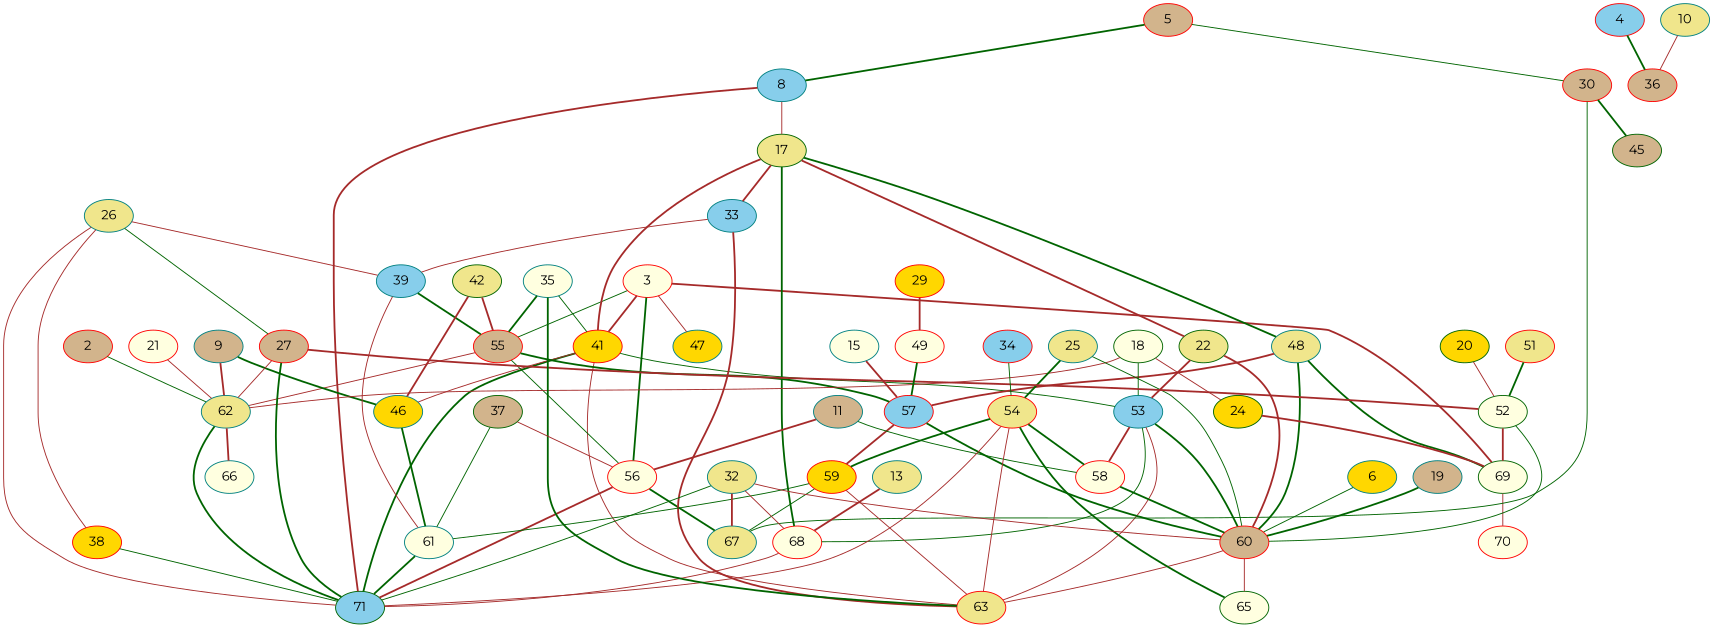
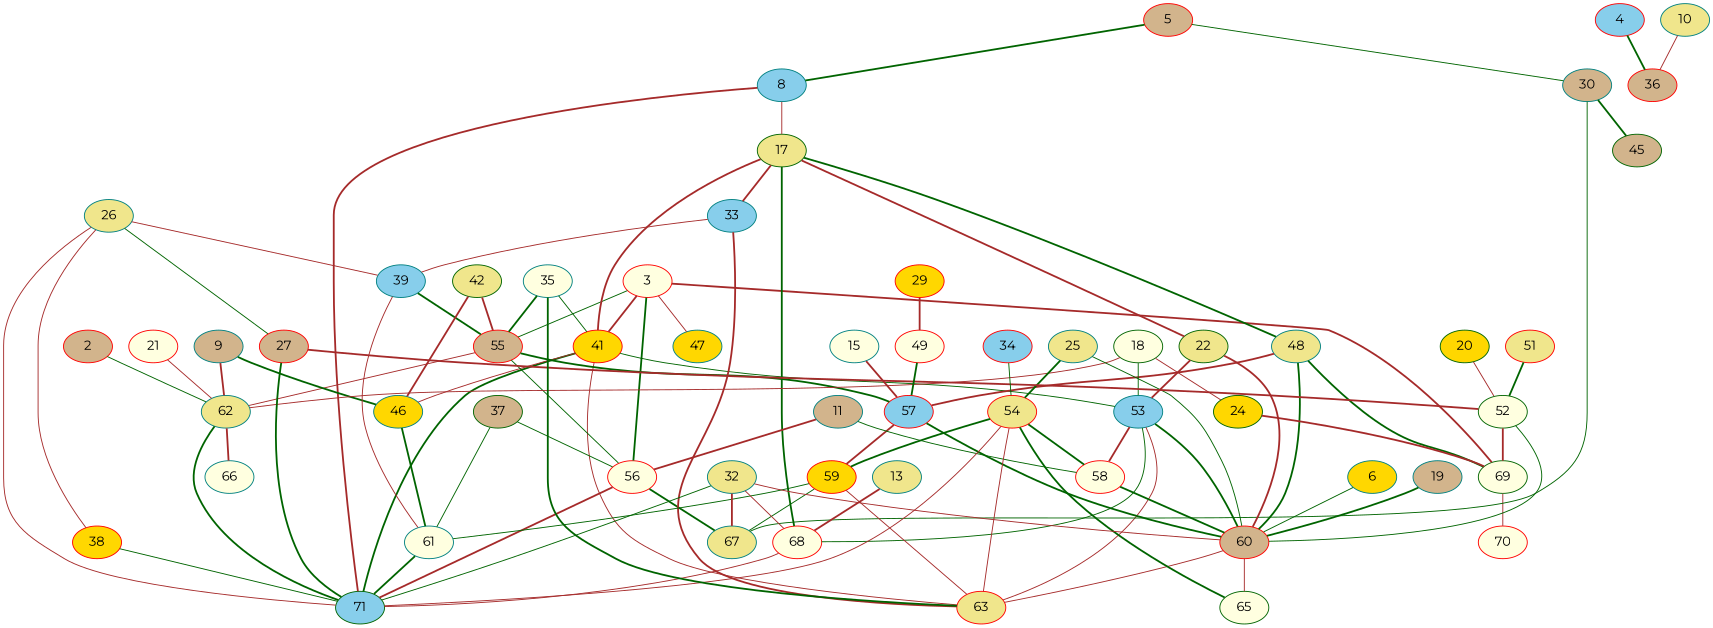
(1587, 85) -> (1587, 85)
(255, 379) -> none
(565, 444) -> (565, 444)
